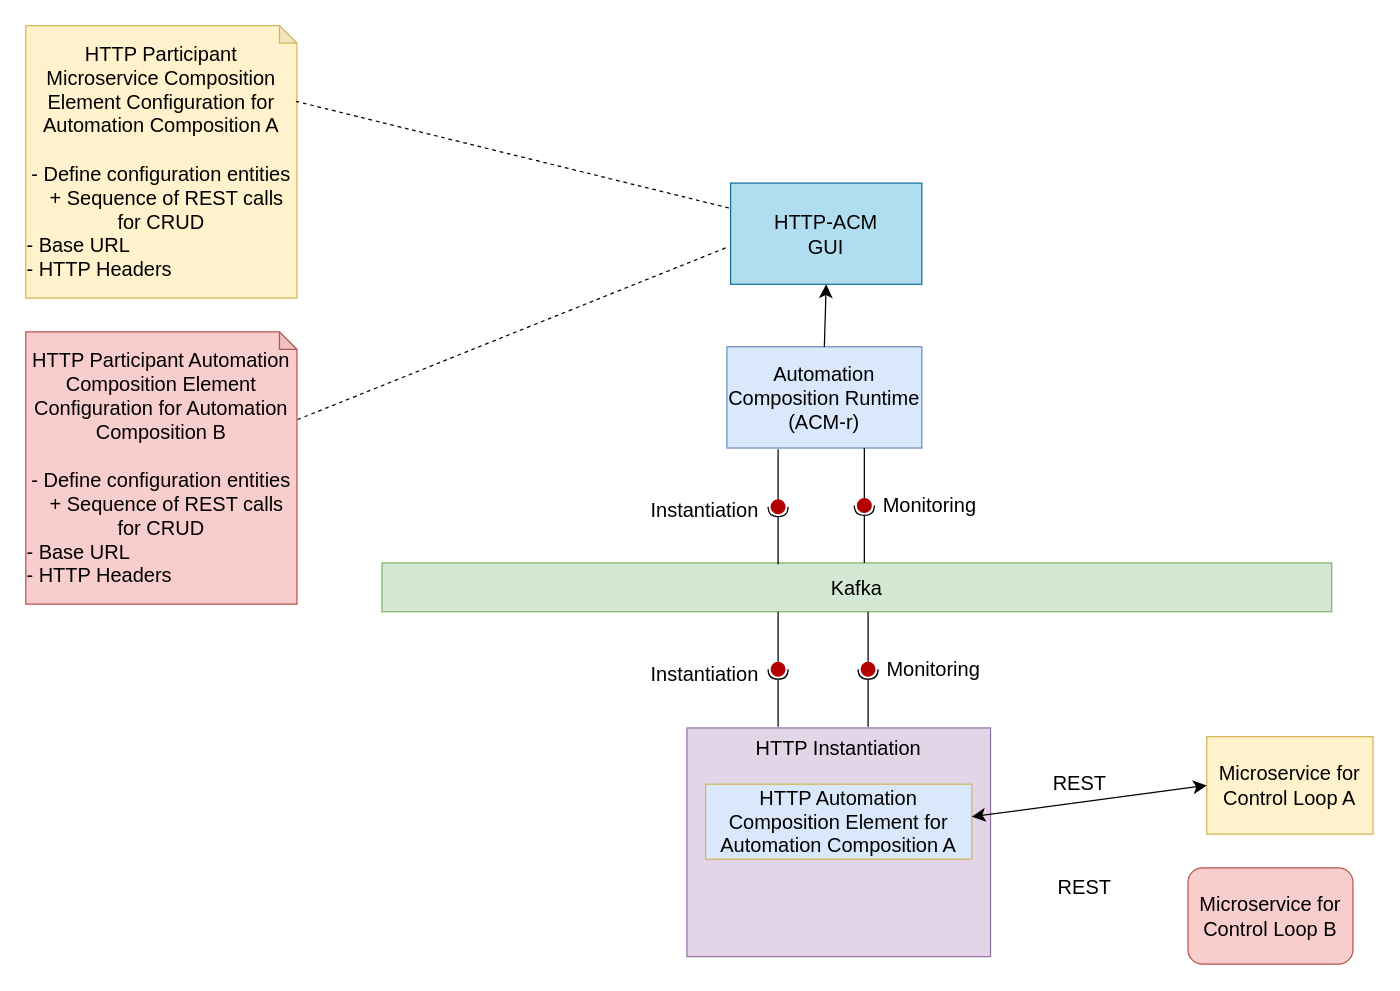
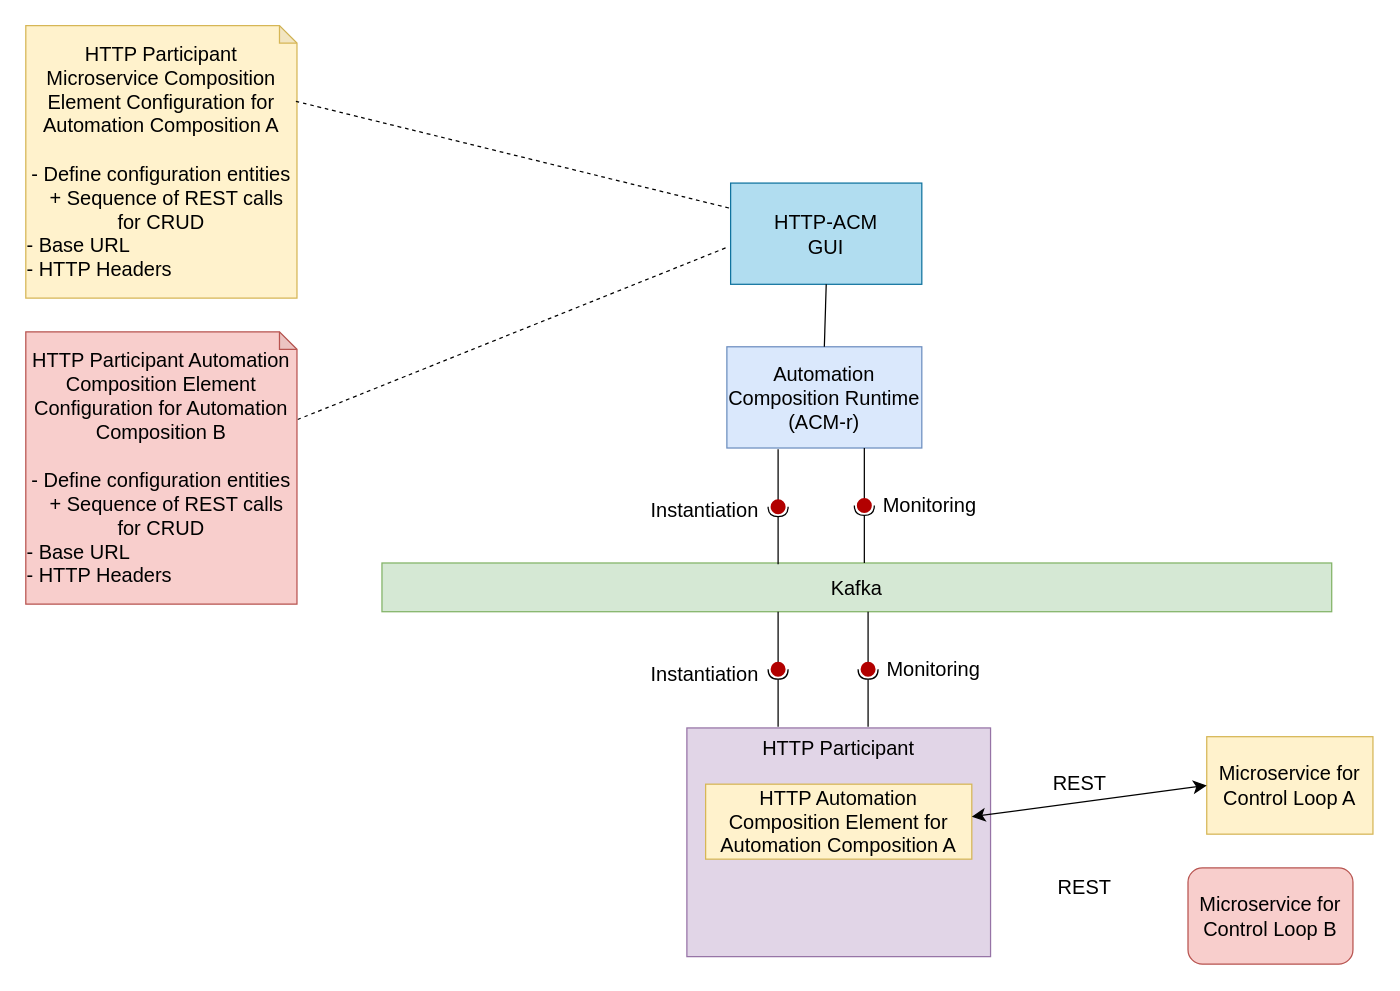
(826, 296) -> (826, 292)
(839, 749) -> (839, 749)
(839, 822) -> (839, 822)
